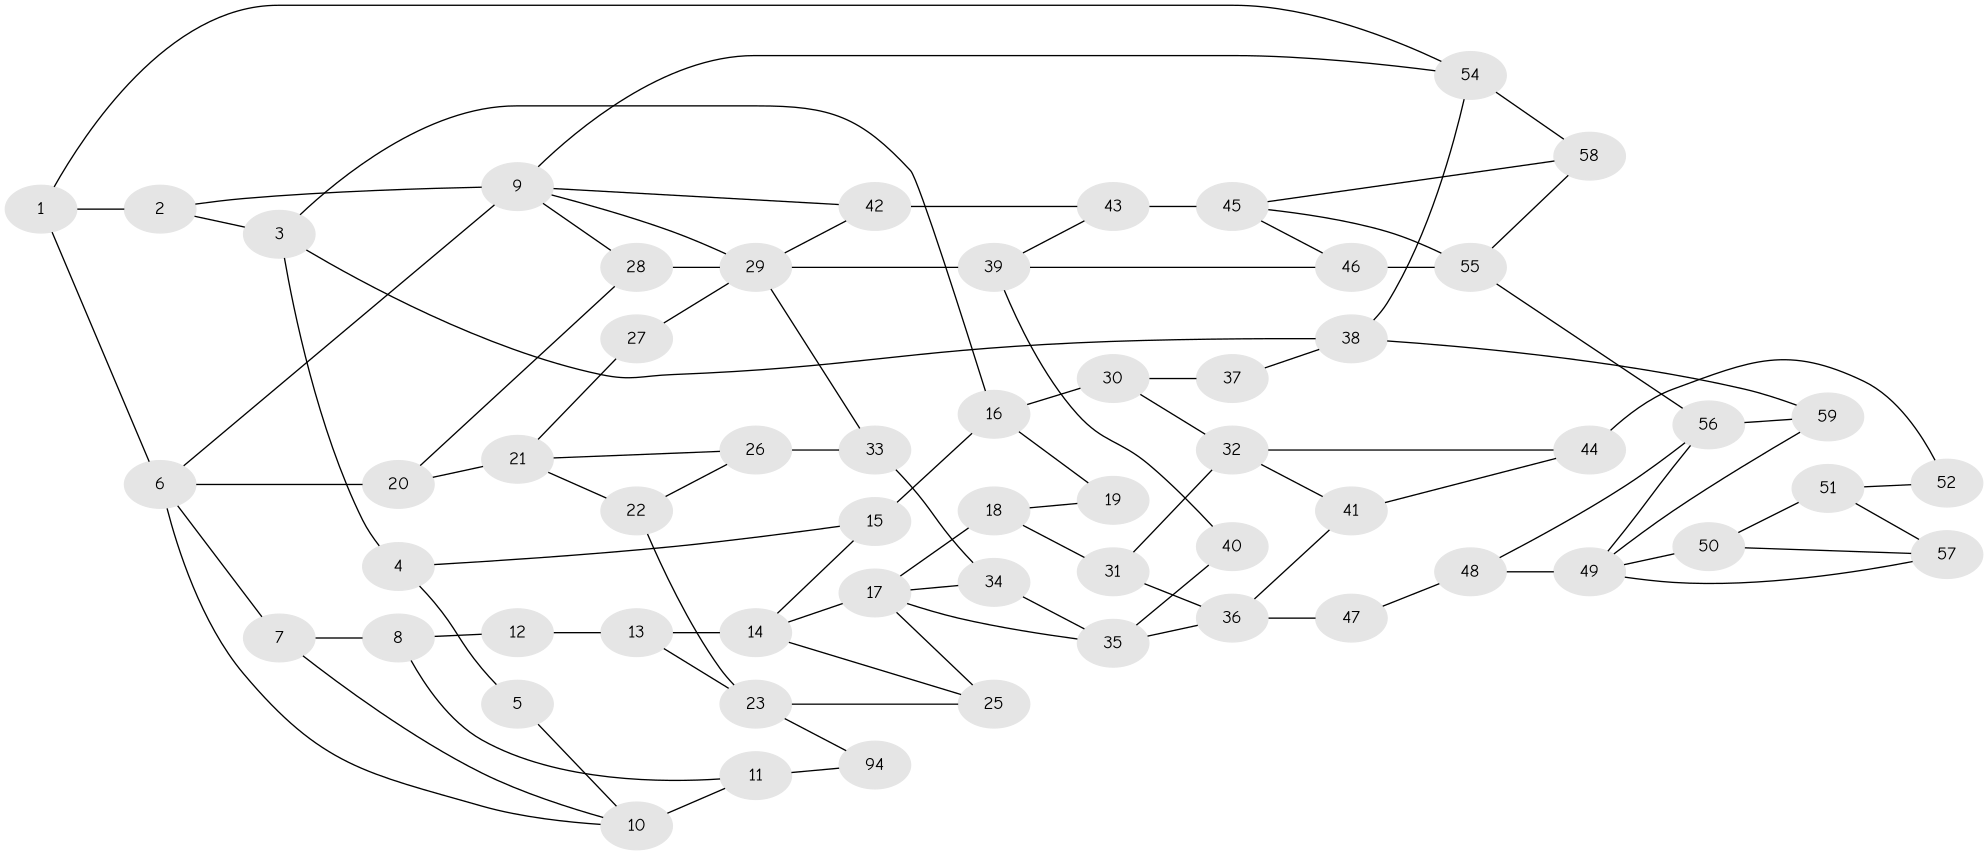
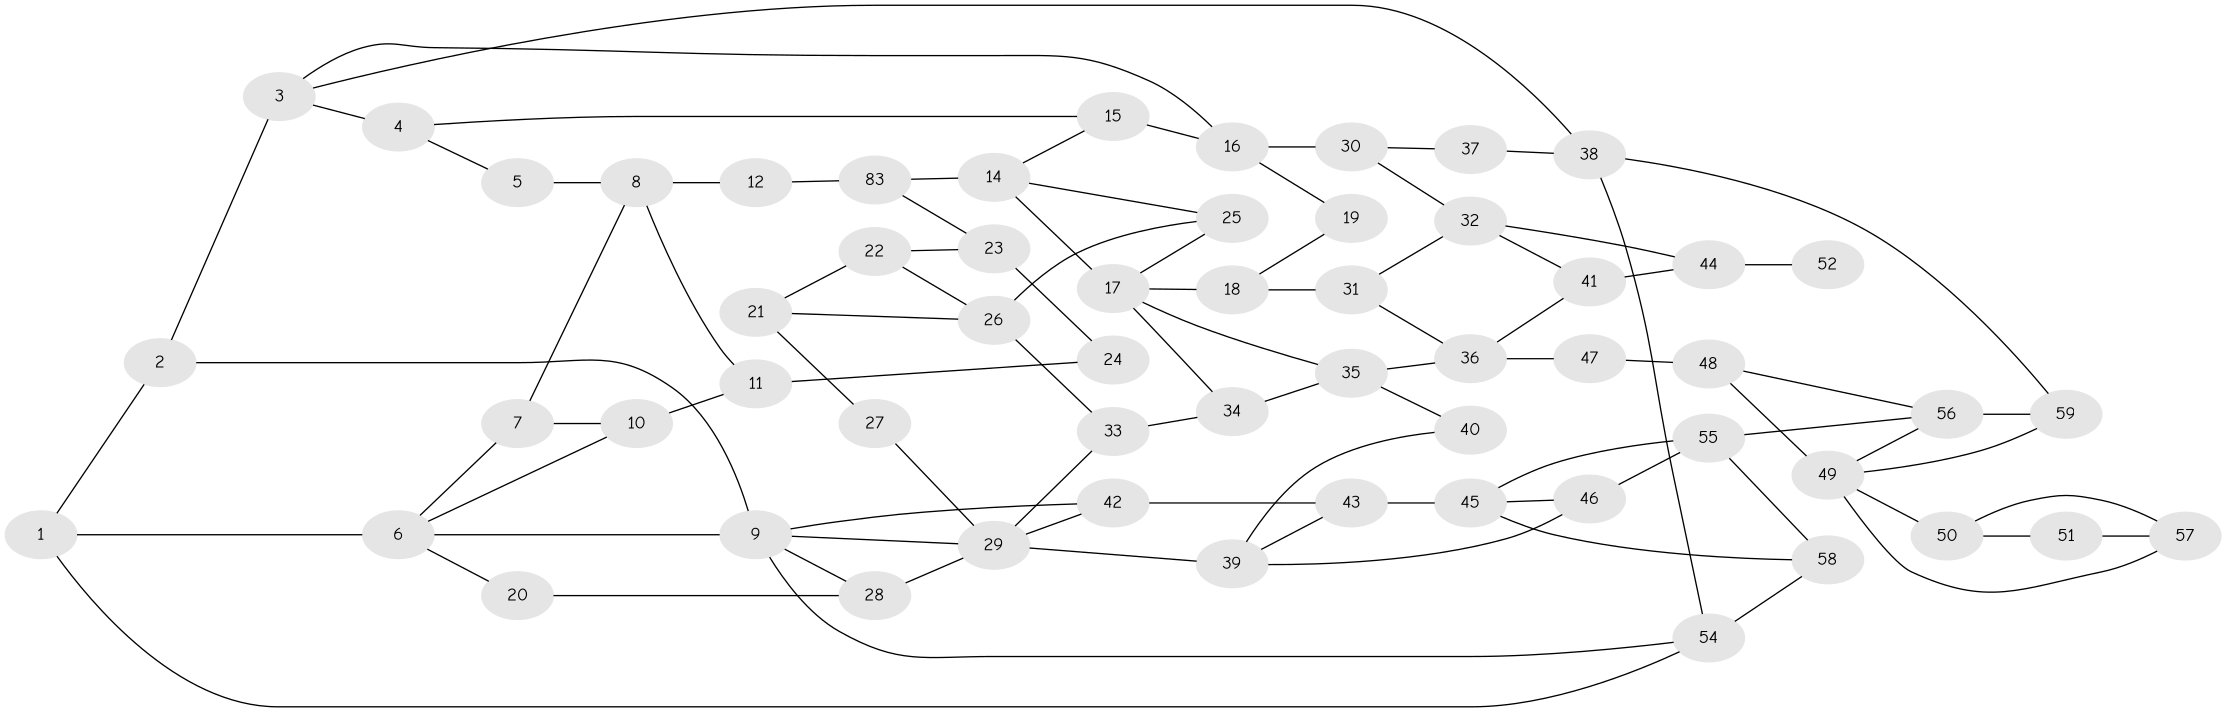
(458, 472) -> none
(1888, 486) -> none
(637, 633) -> (875, 180)
(875, 704) -> (1098, 244)
(575, 763) -> (577, 183)
(875, 765) -> (1113, 360)
